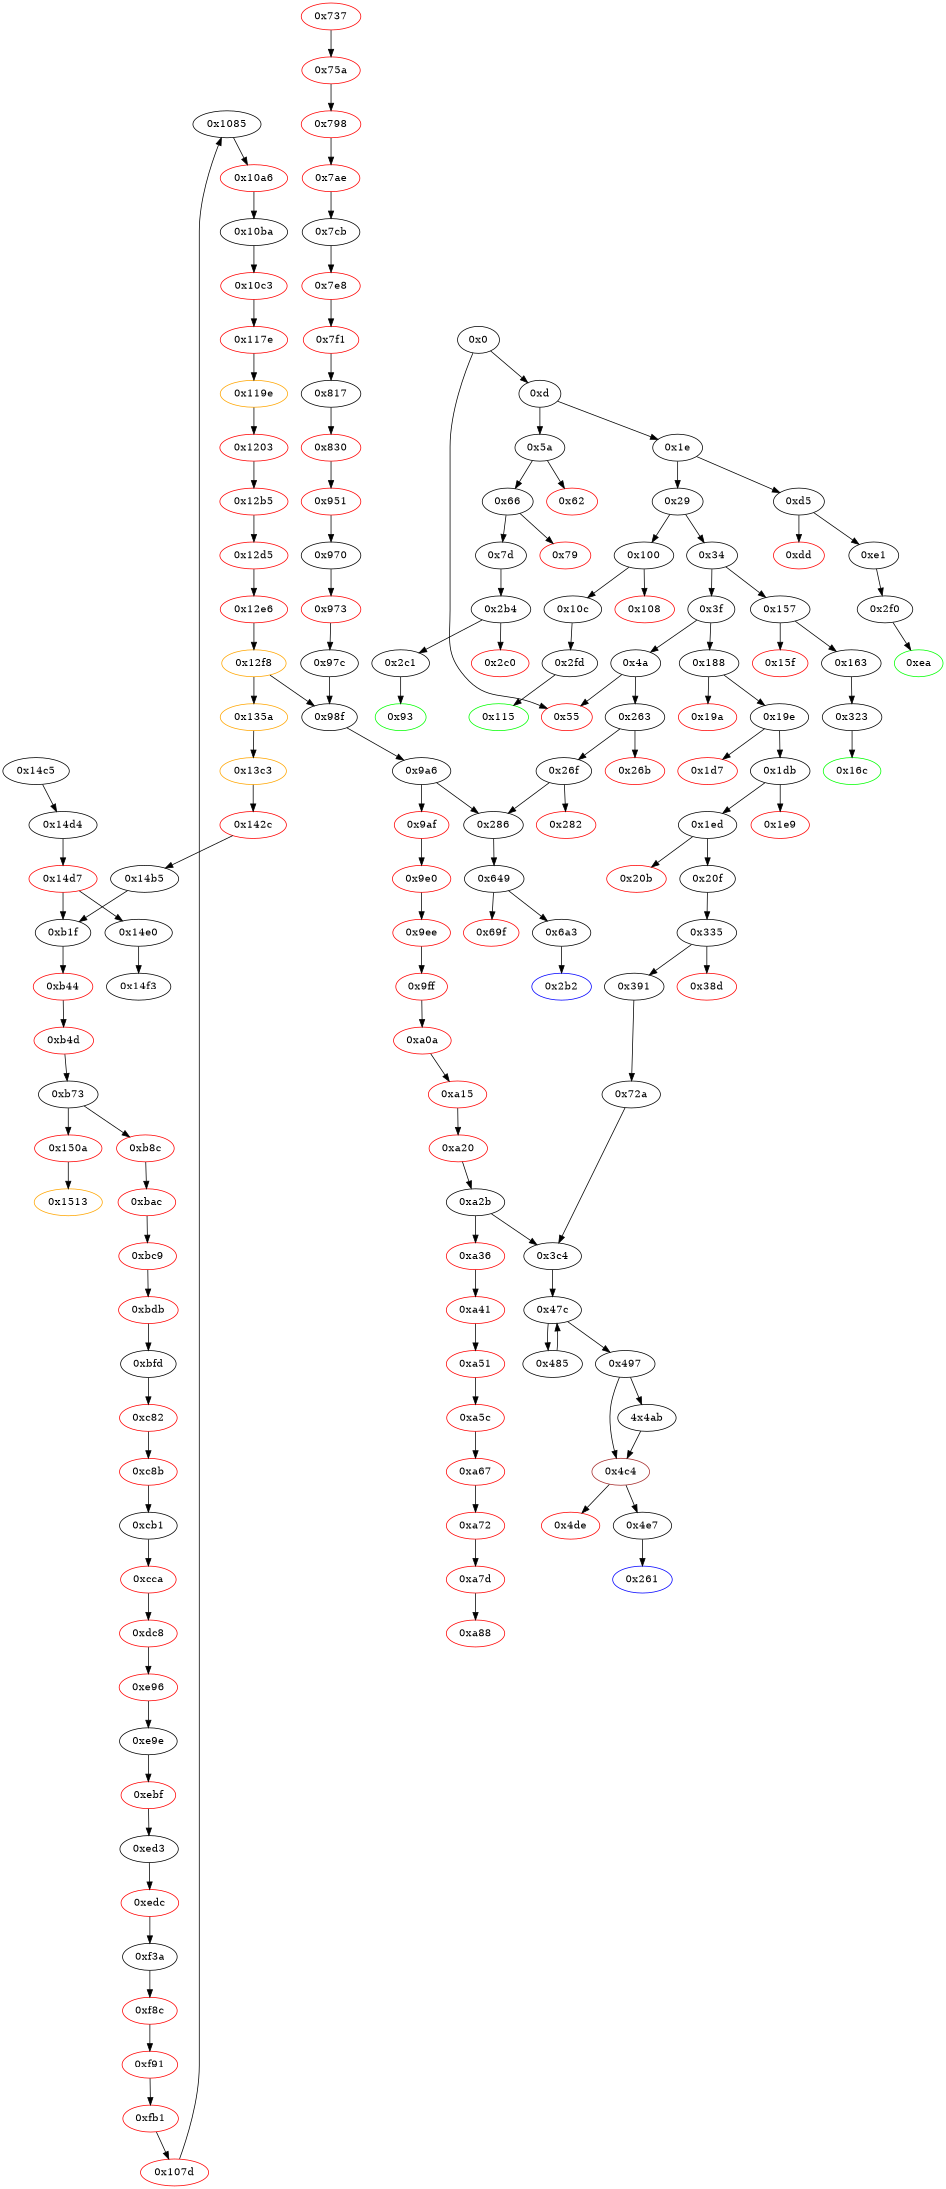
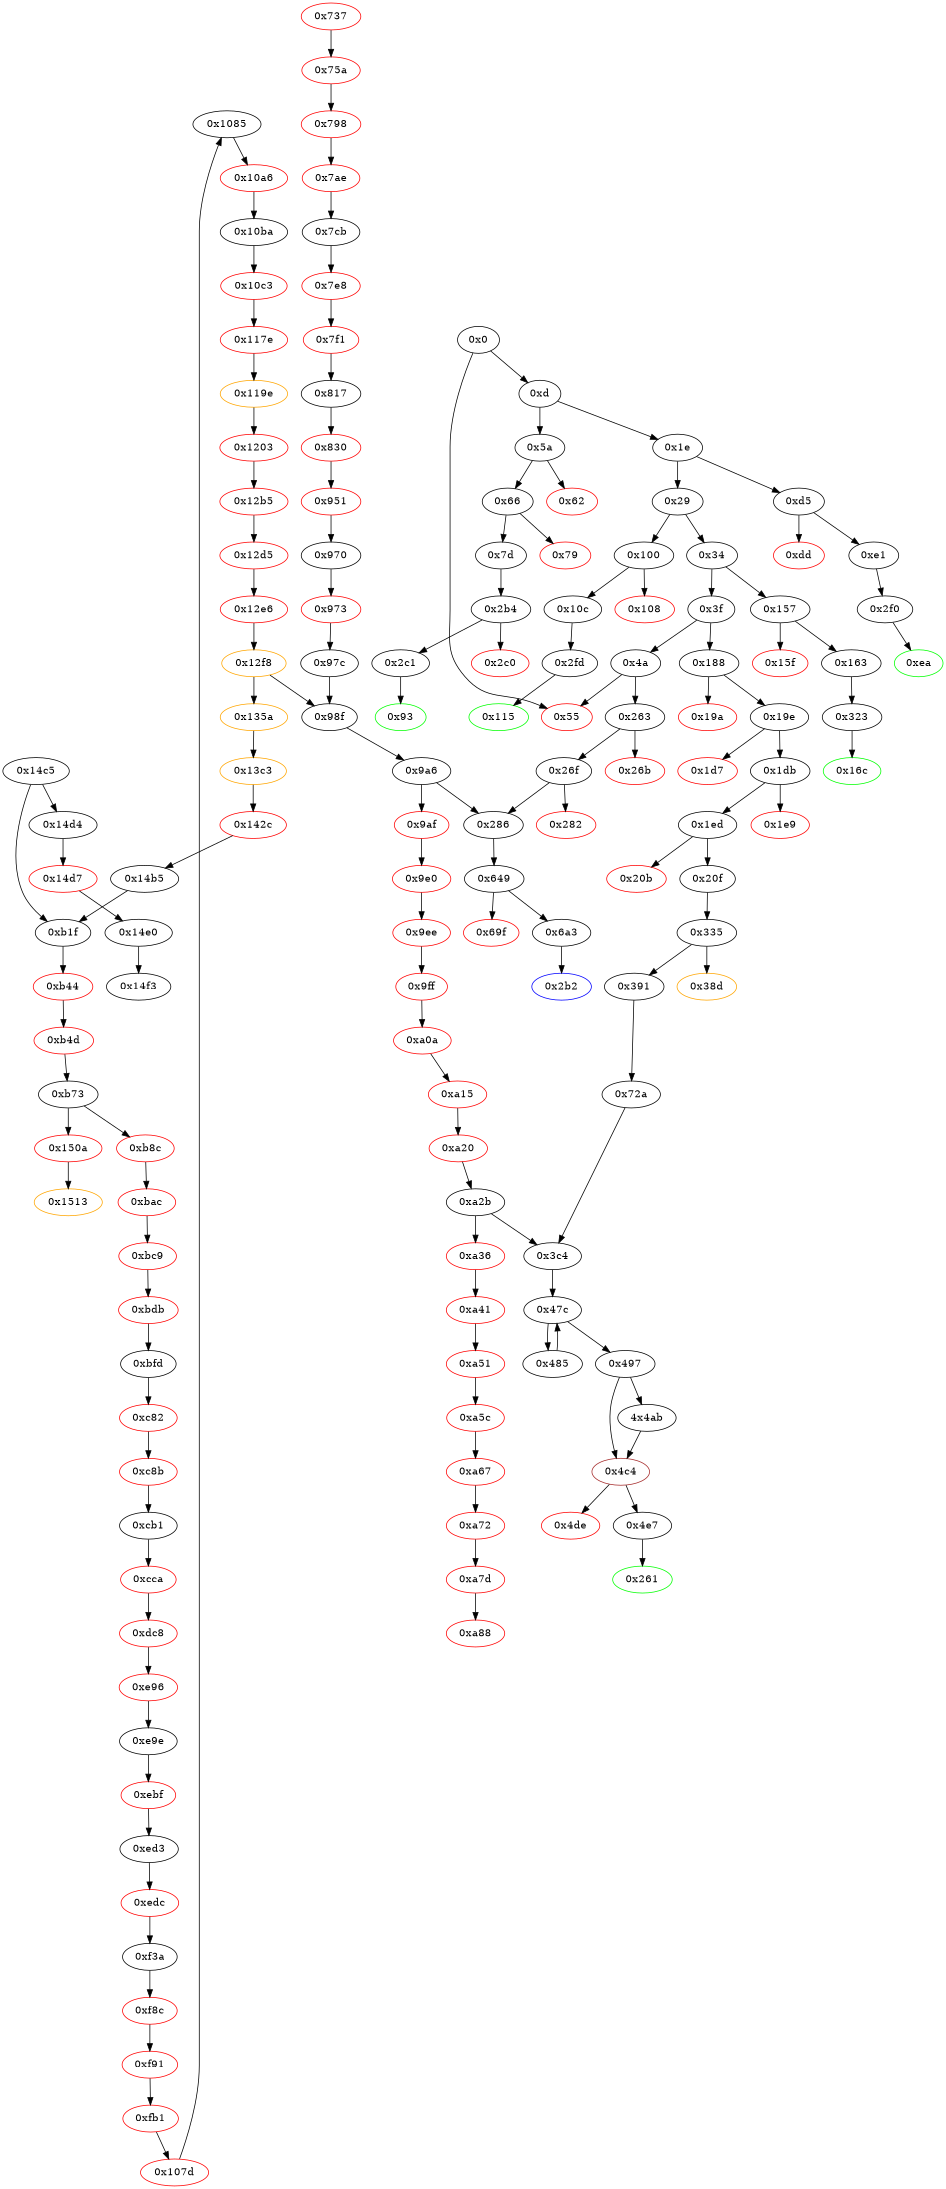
(63, 902) -> (16, 853)
(707, 987) -> (707, 987)
(642, 1580) -> (642, 1580)
